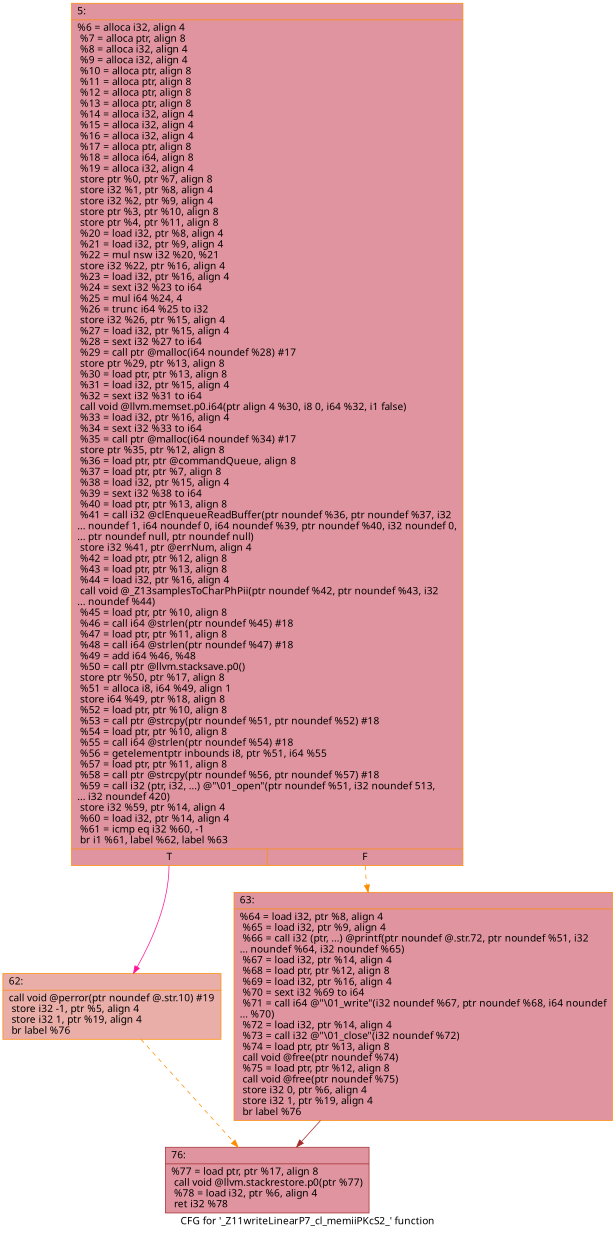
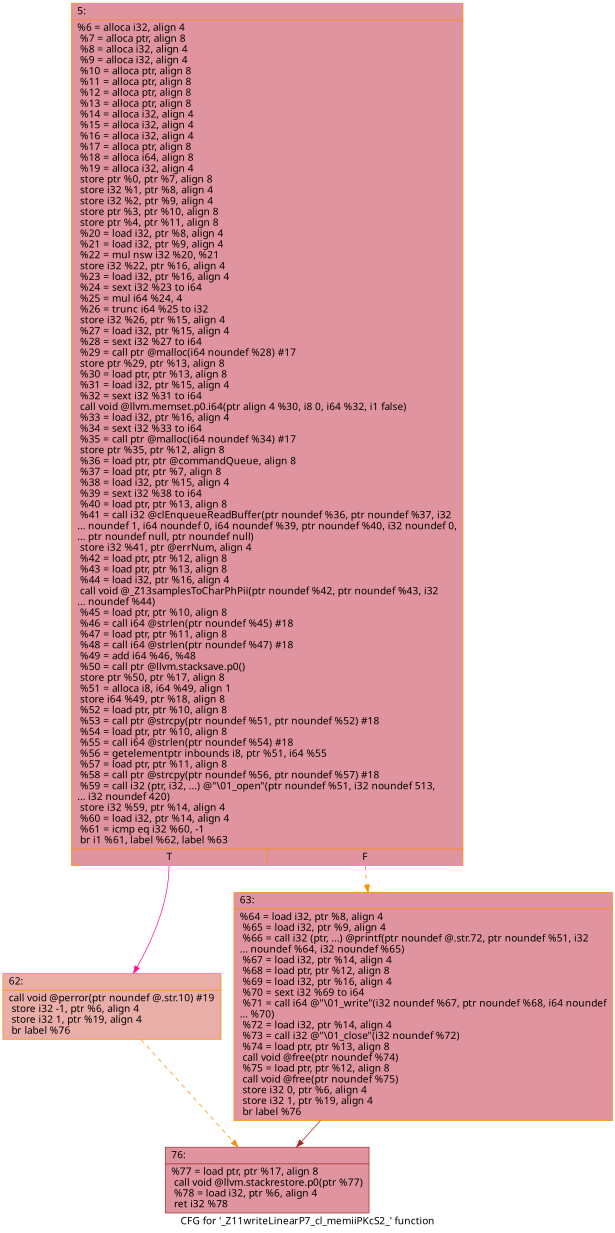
(74, 1009) -> (74, 1009)
